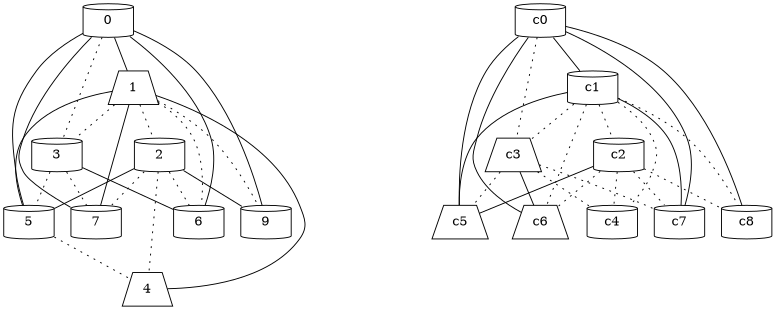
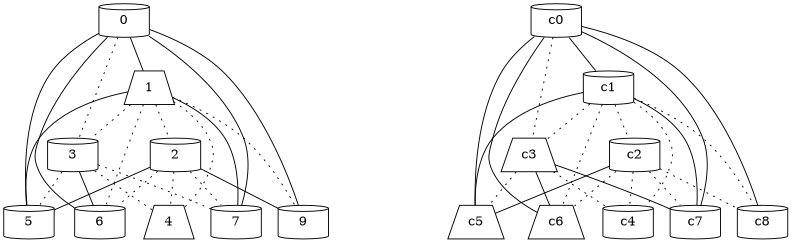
(597, 186) -> (613, 186)
(299, 203) -> (213, 151)
(92, 258) -> (124, 191)
